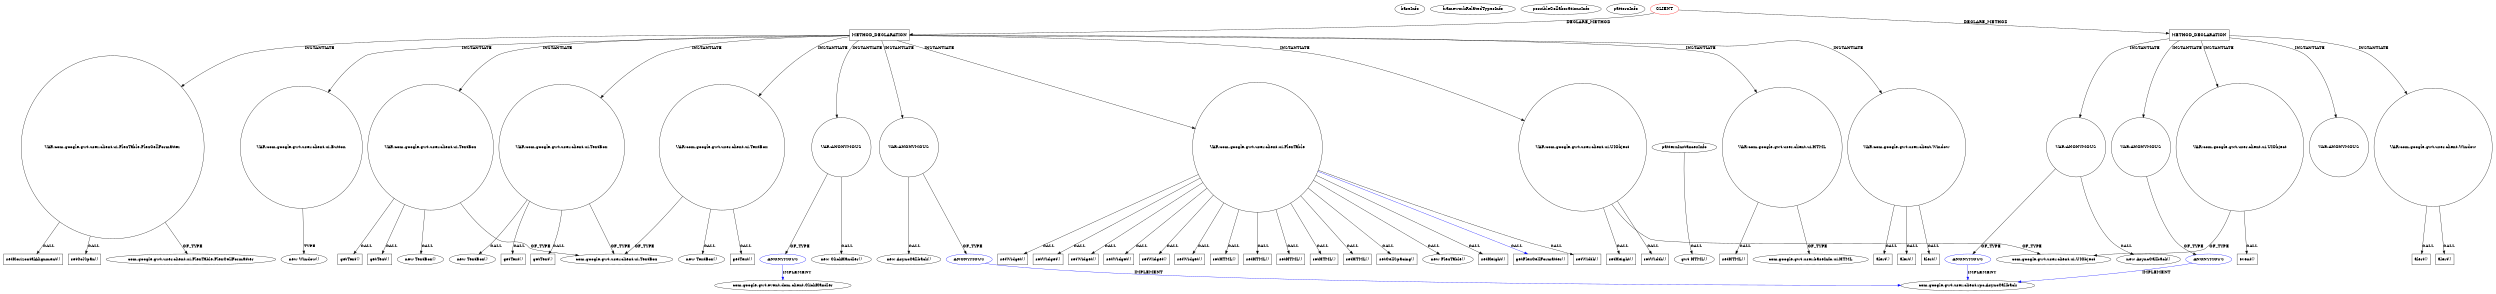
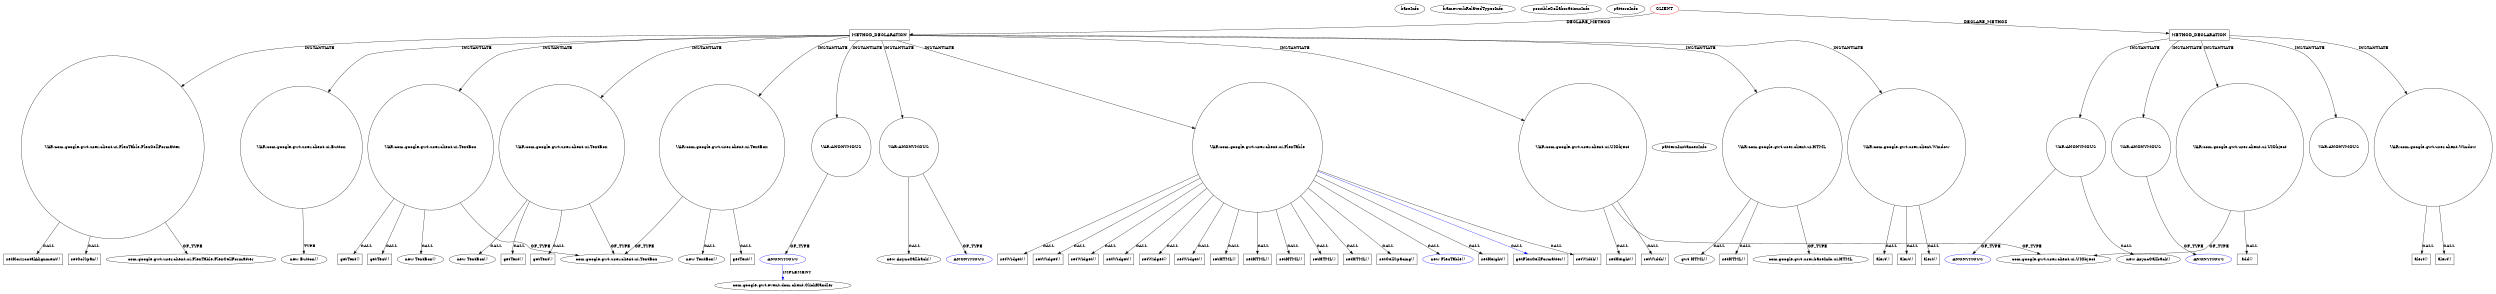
(1685, 202) -> (1729, 227)
(304, 259) -> (304, 259)
(841, 259) -> none
(1448, 259) -> (1448, 259)
(2247, 259) -> (2247, 259)
(1968, 285) -> none
